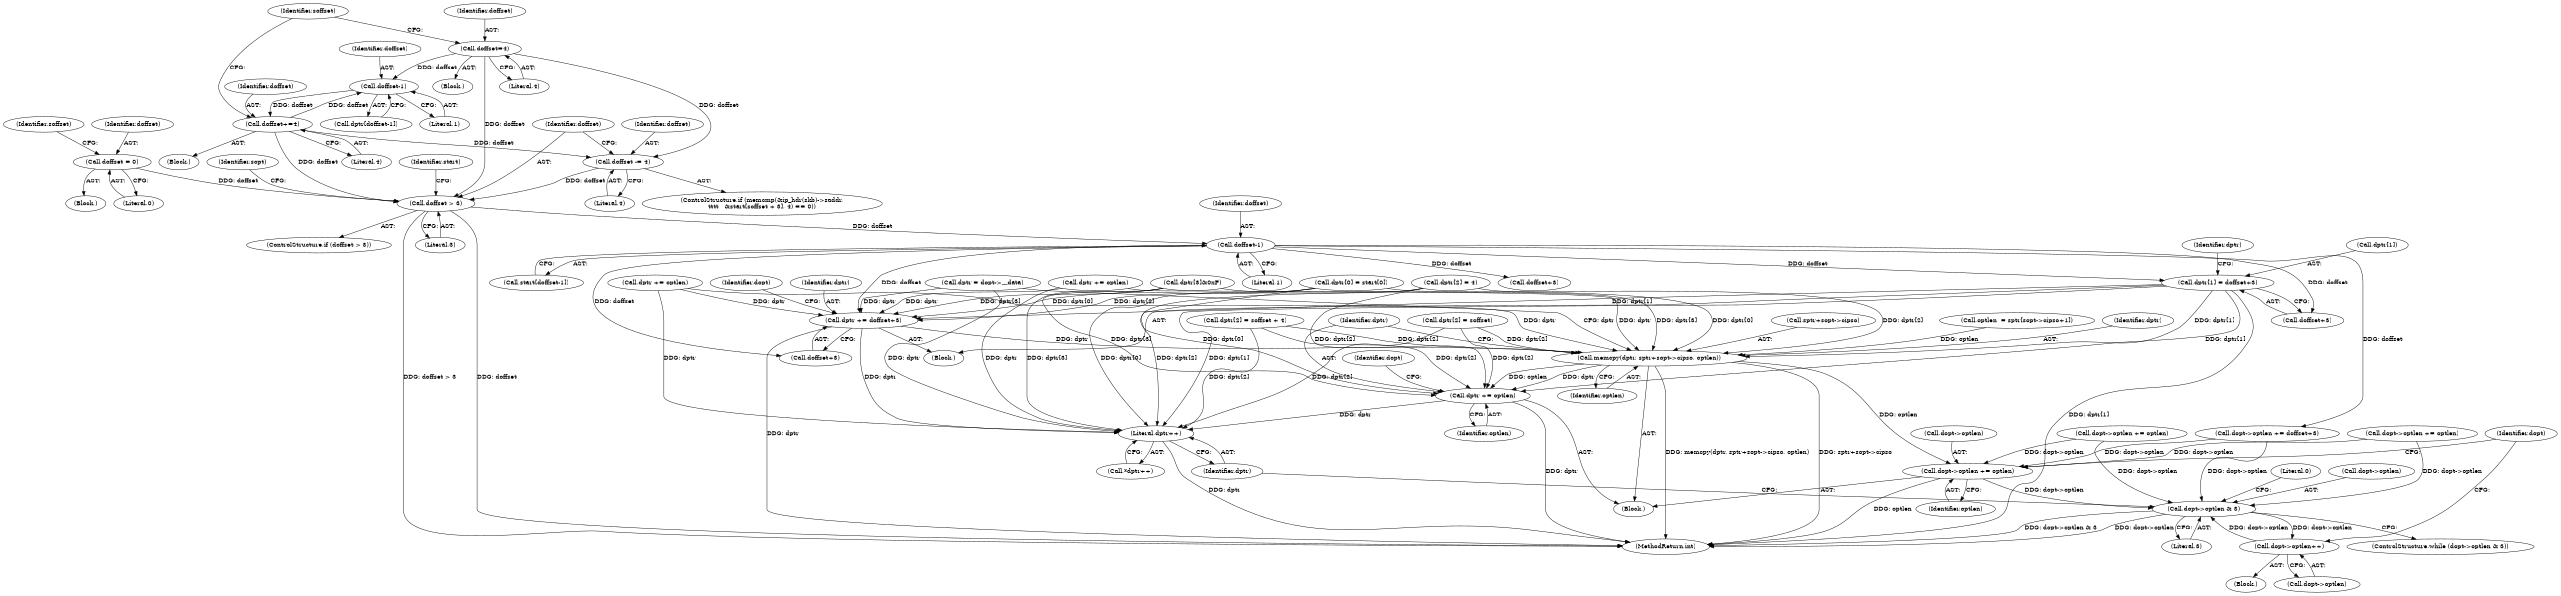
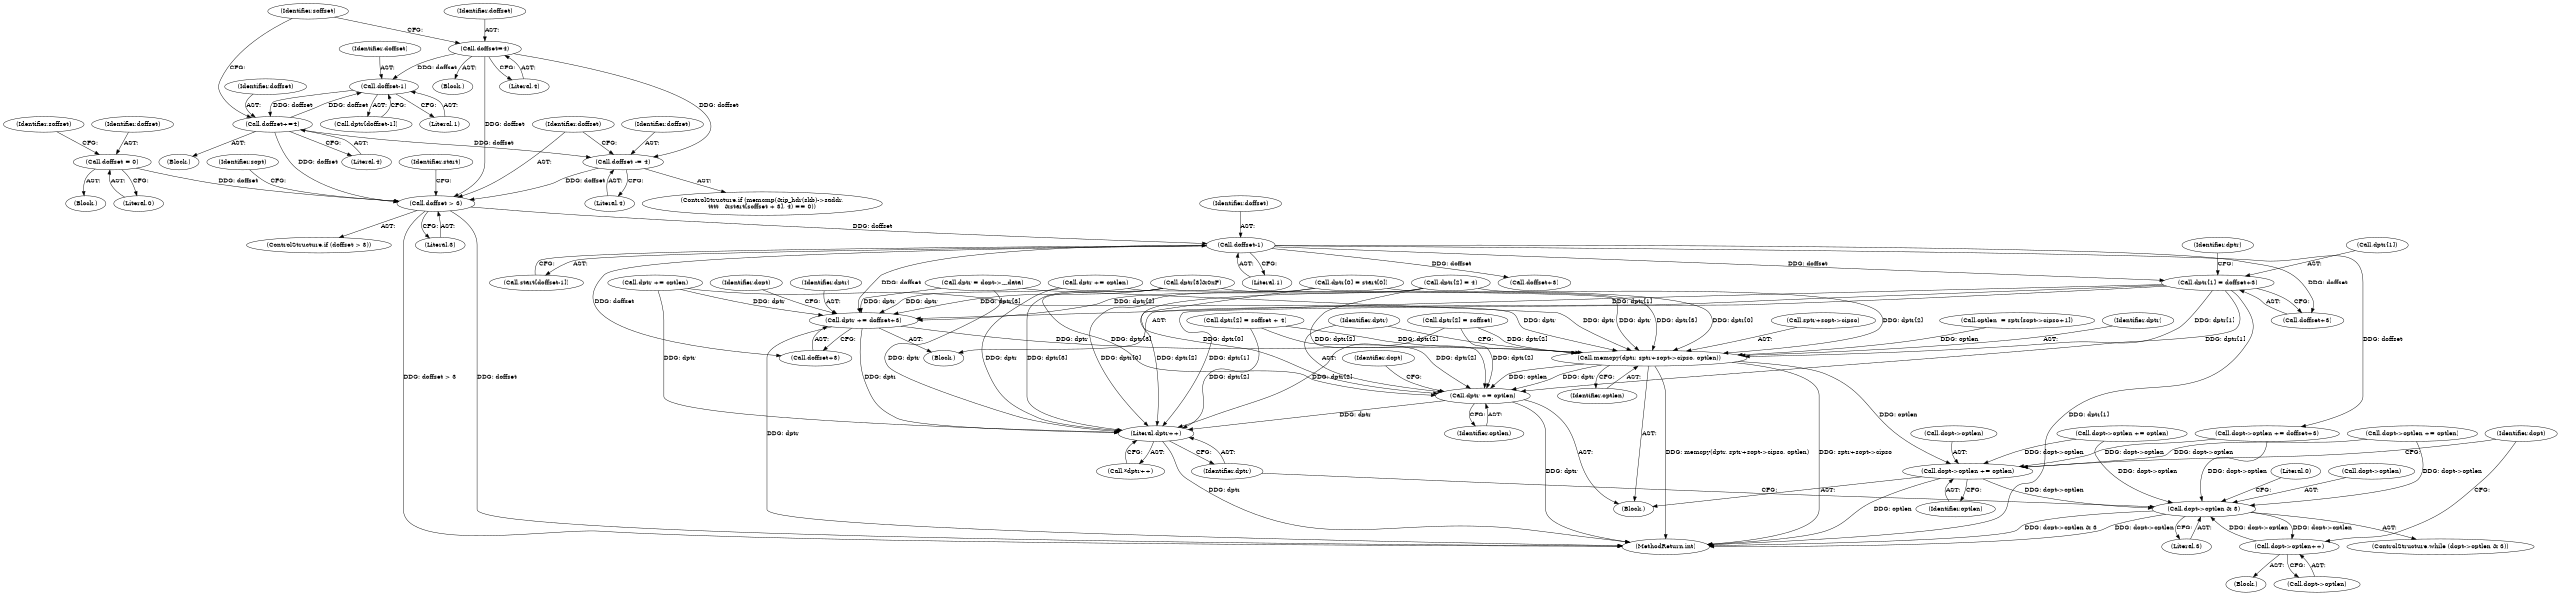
(1066, 297) -> none
(1599, 321) -> (1599, 321)
(2391, 528) -> (2391, 528)
